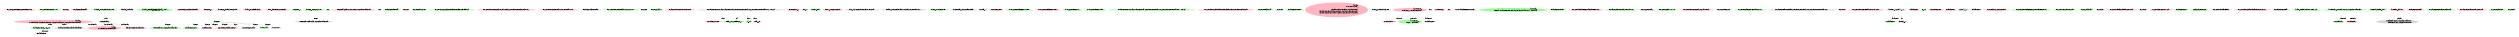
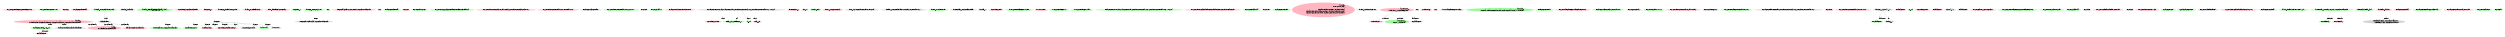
(1048, 10) -> (1041, 10)
